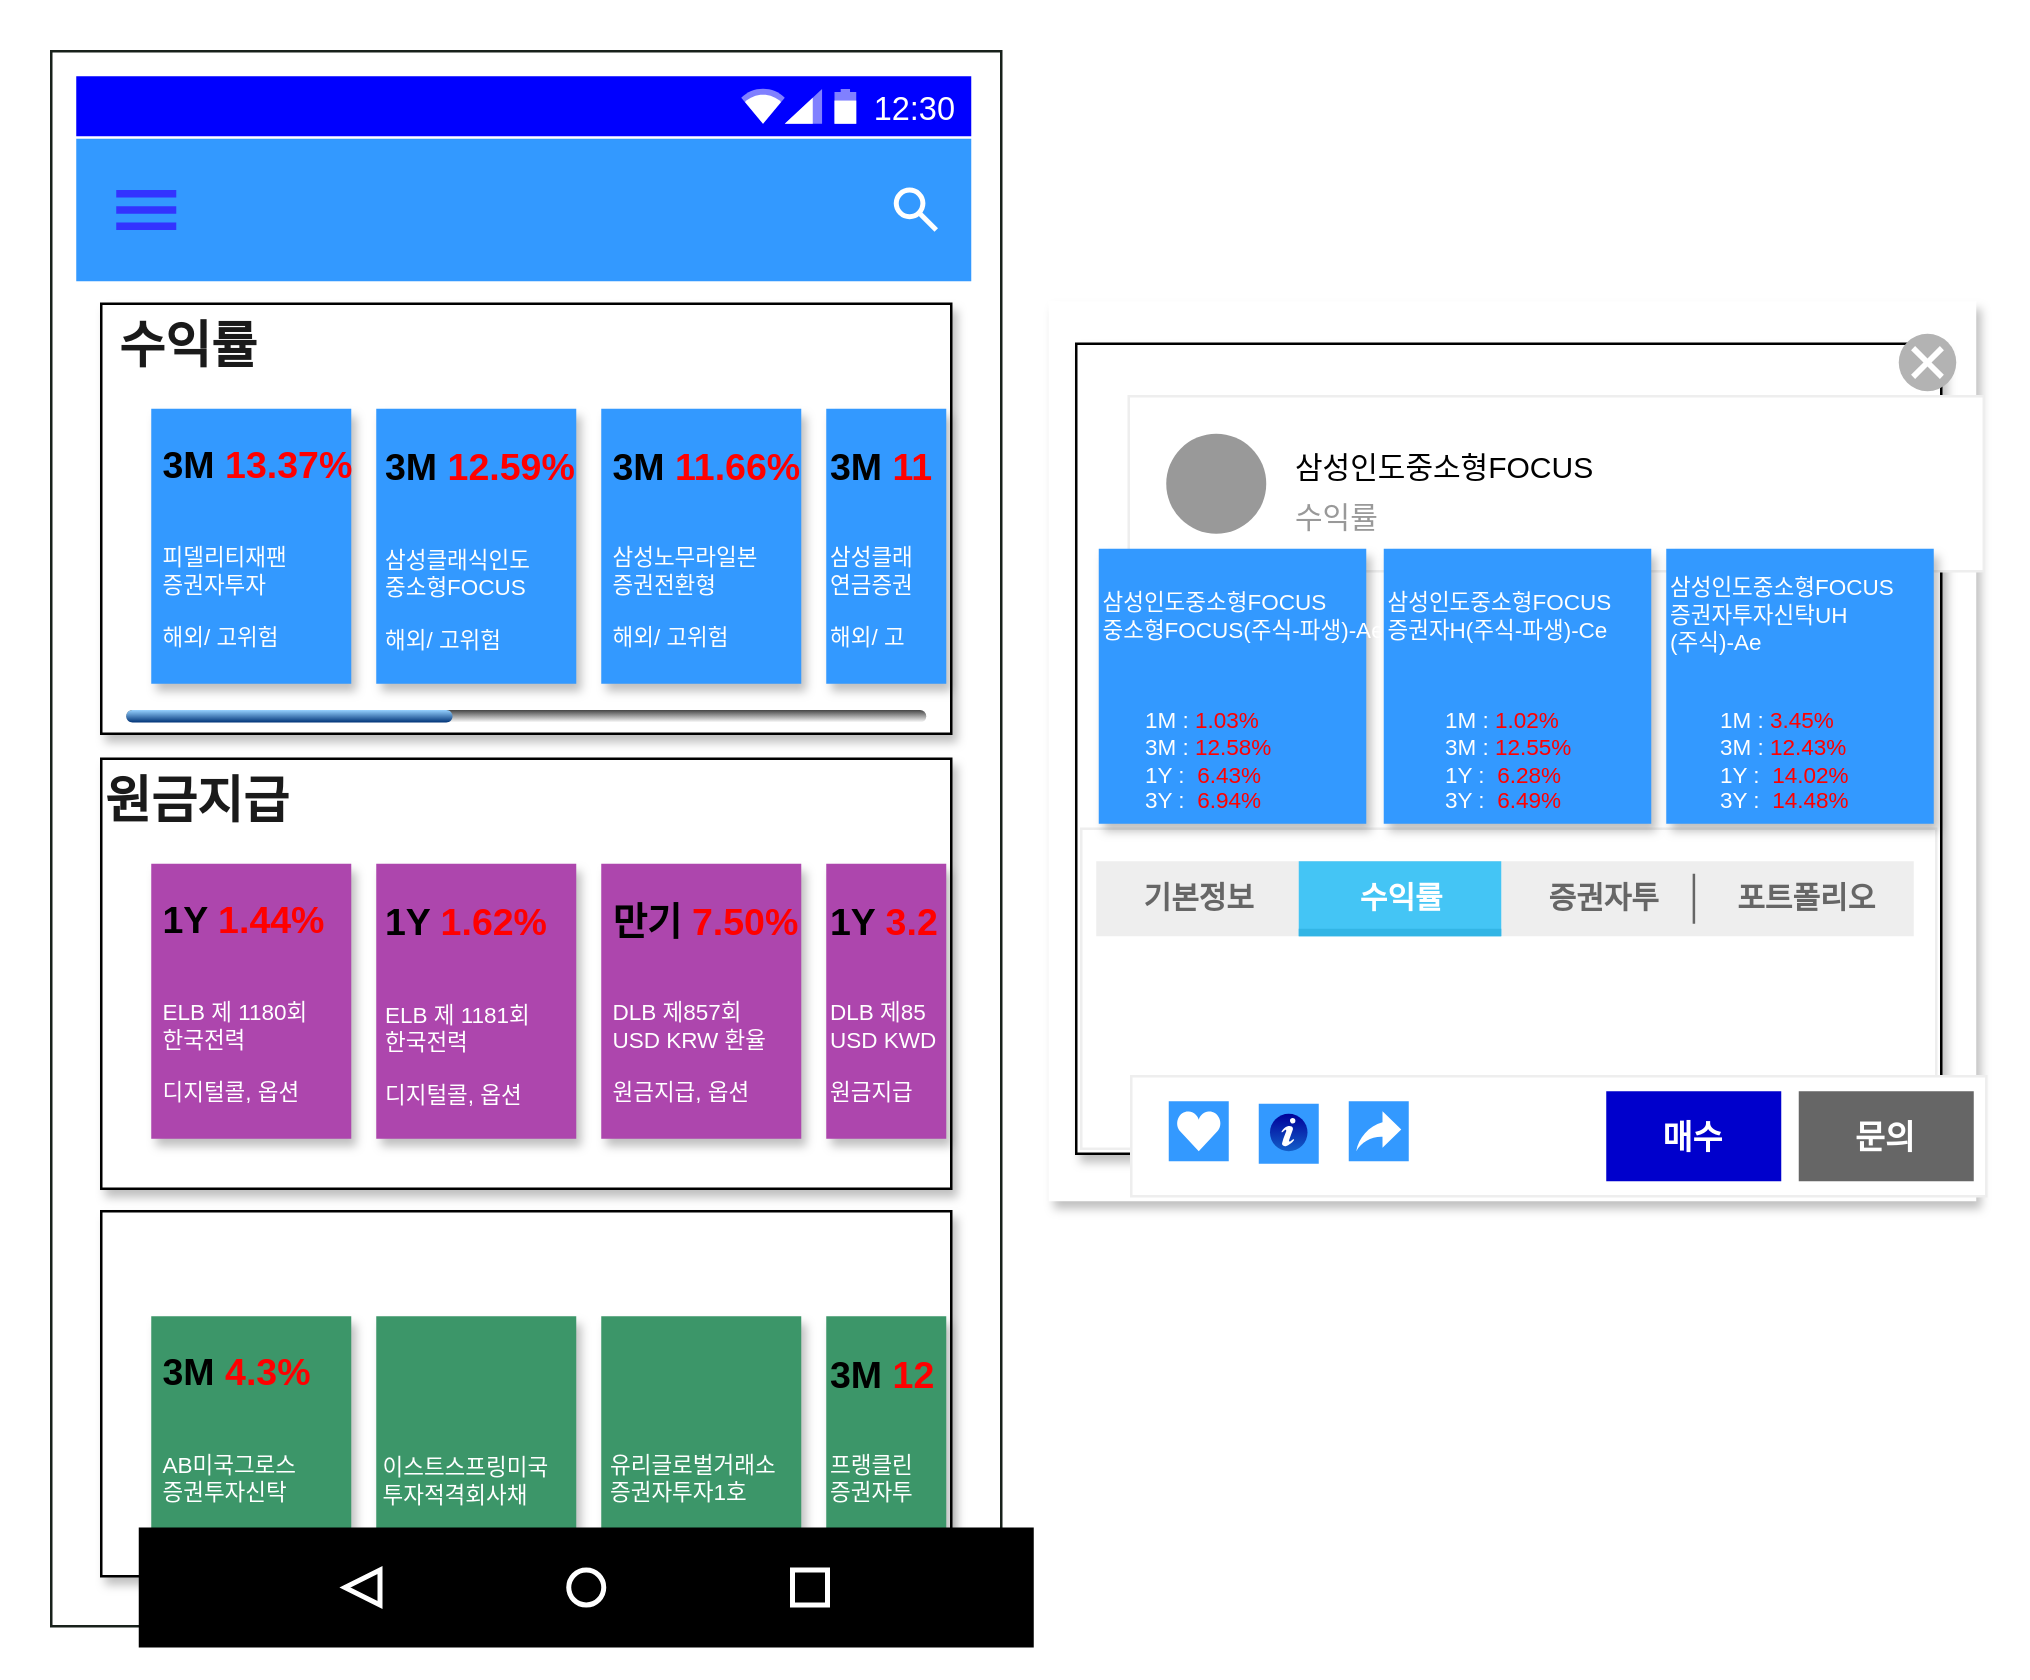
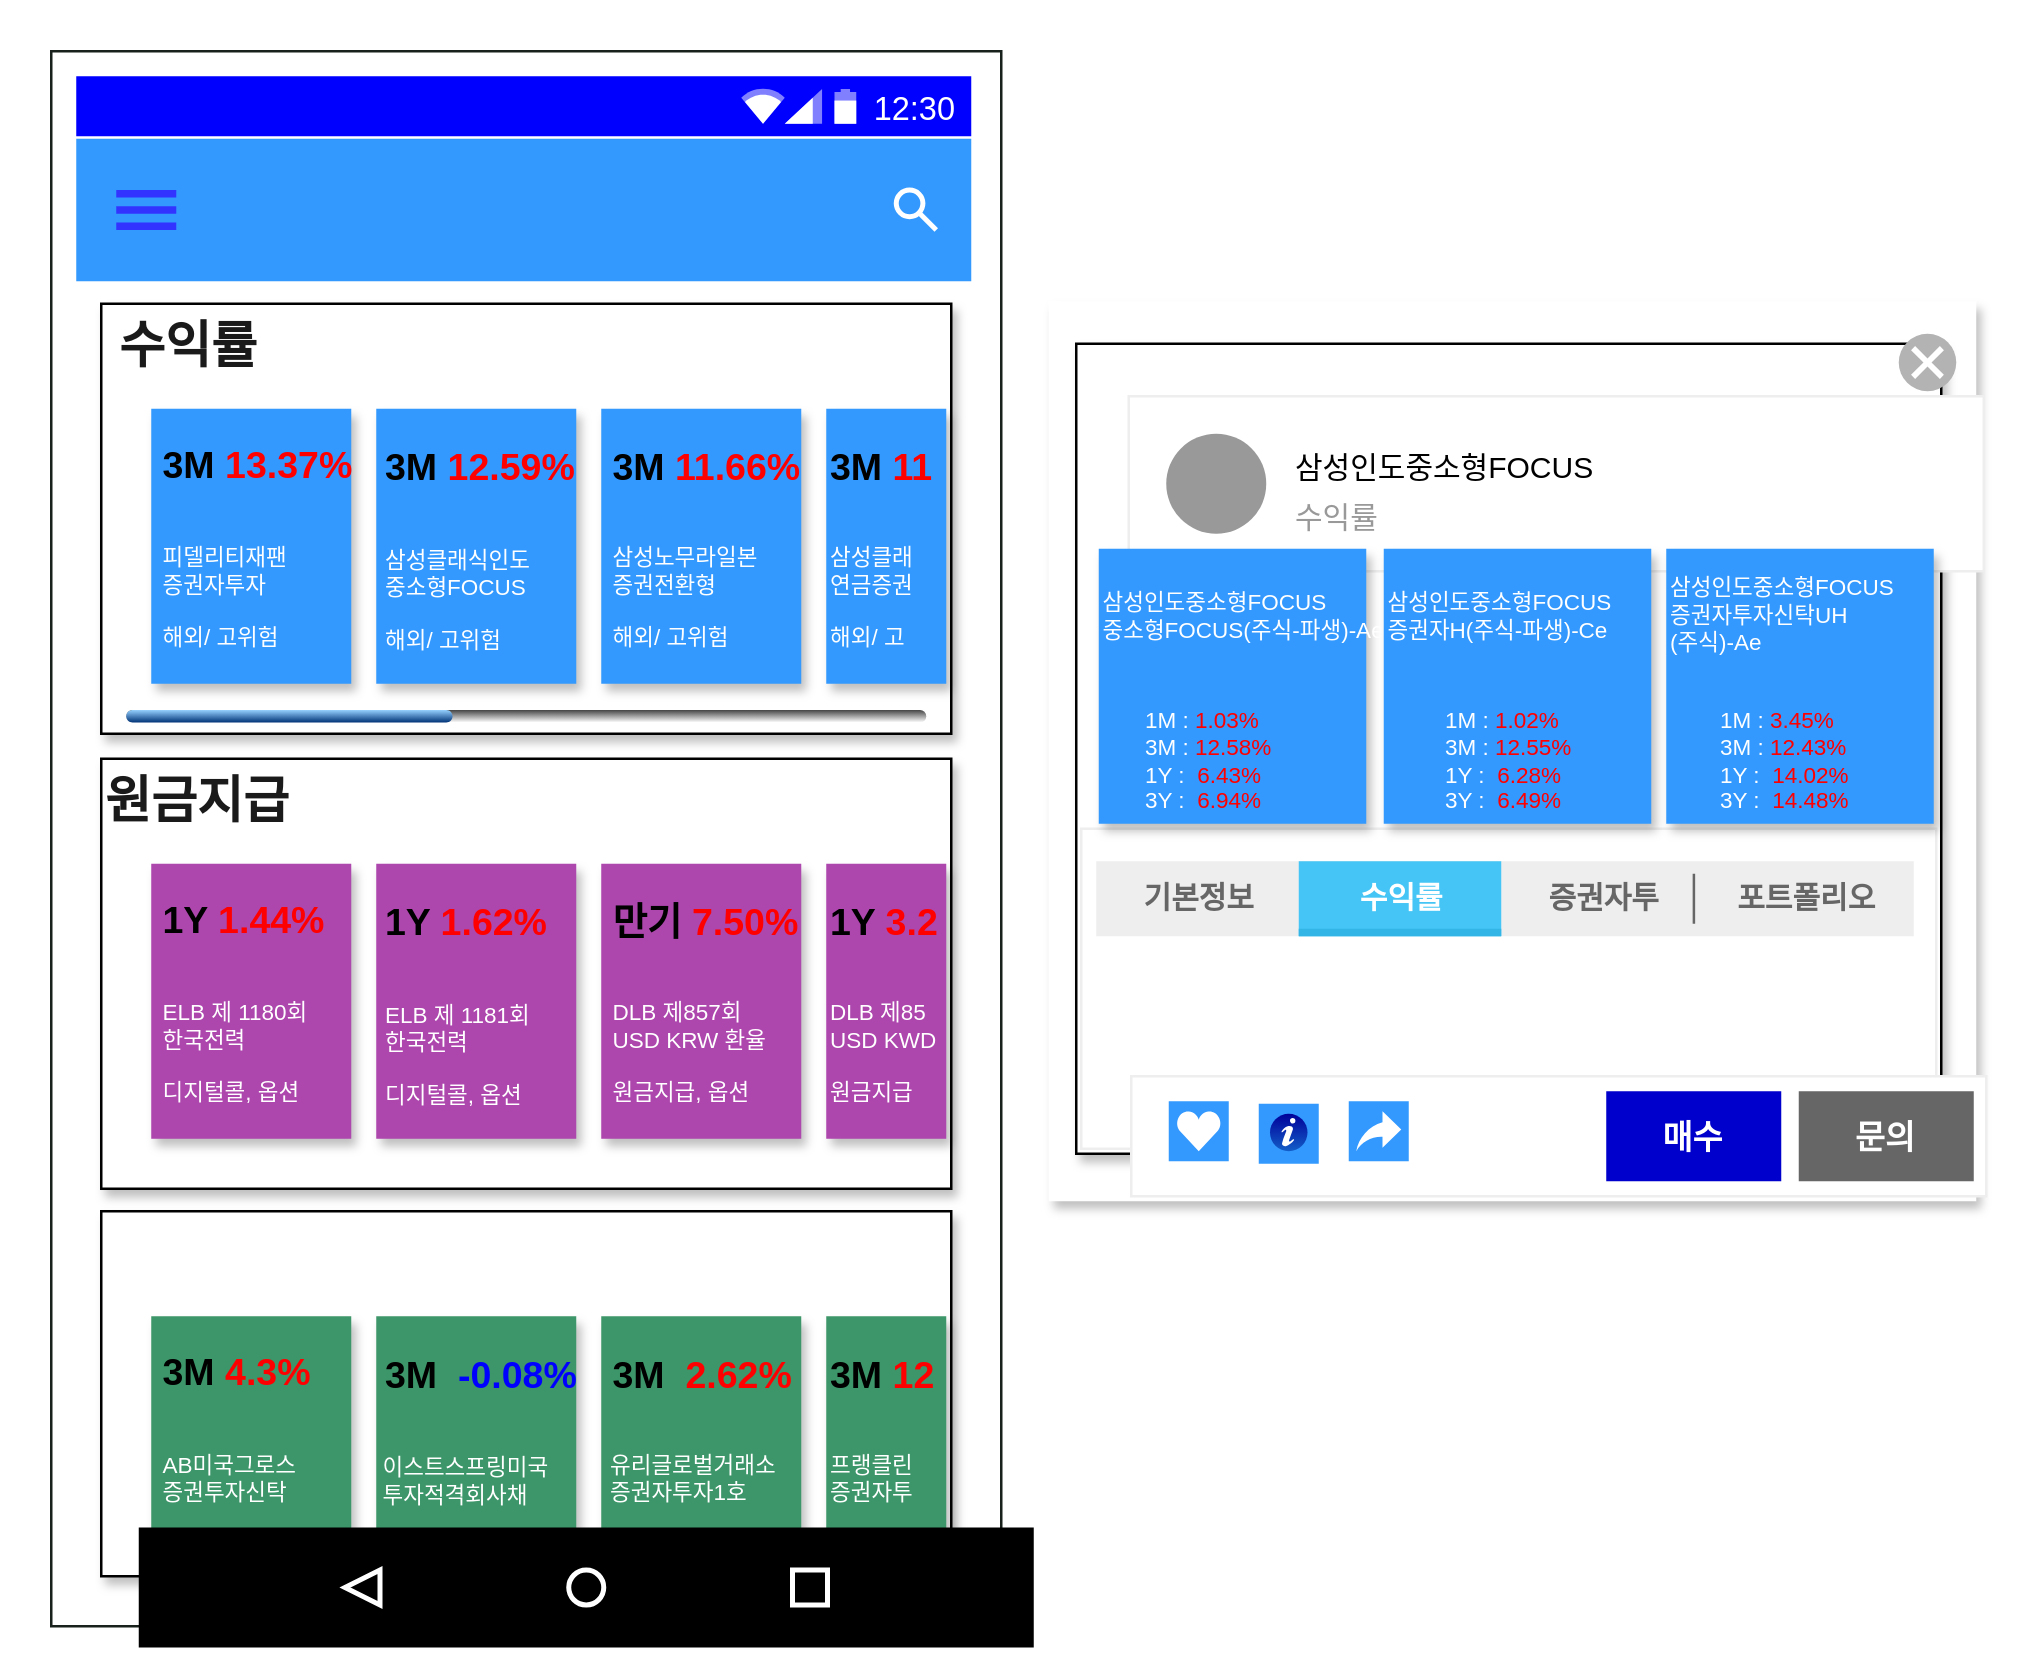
none -> (476, 1373)
none -> (705, 1373)
